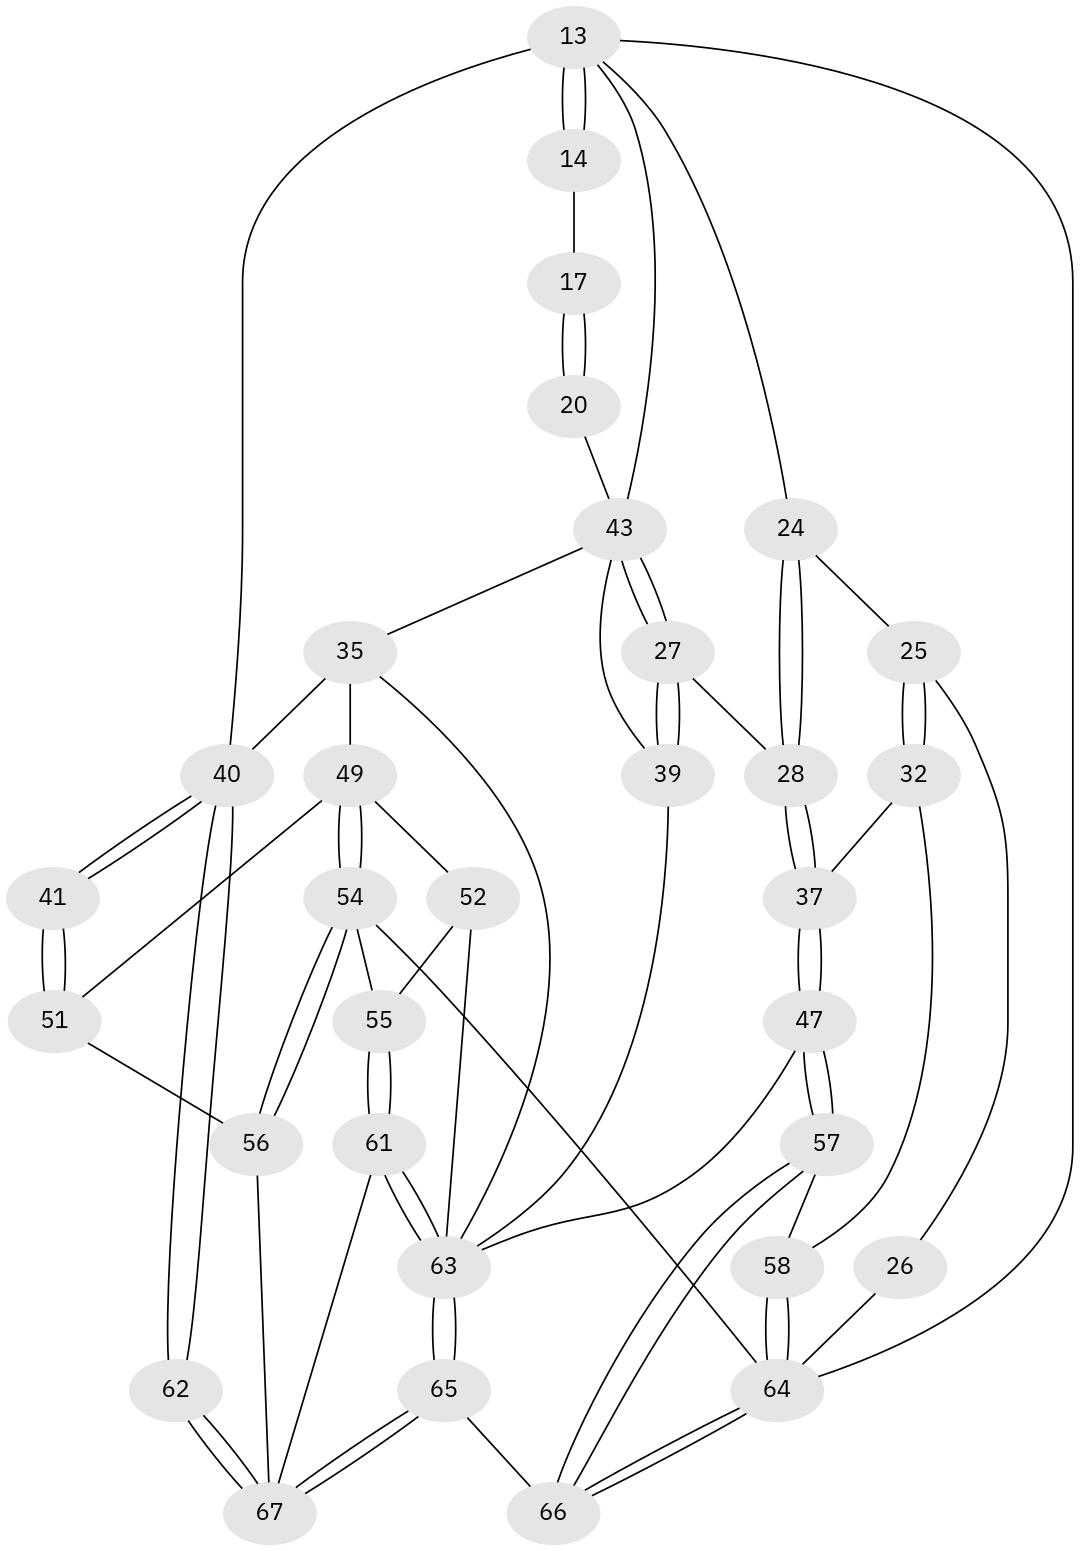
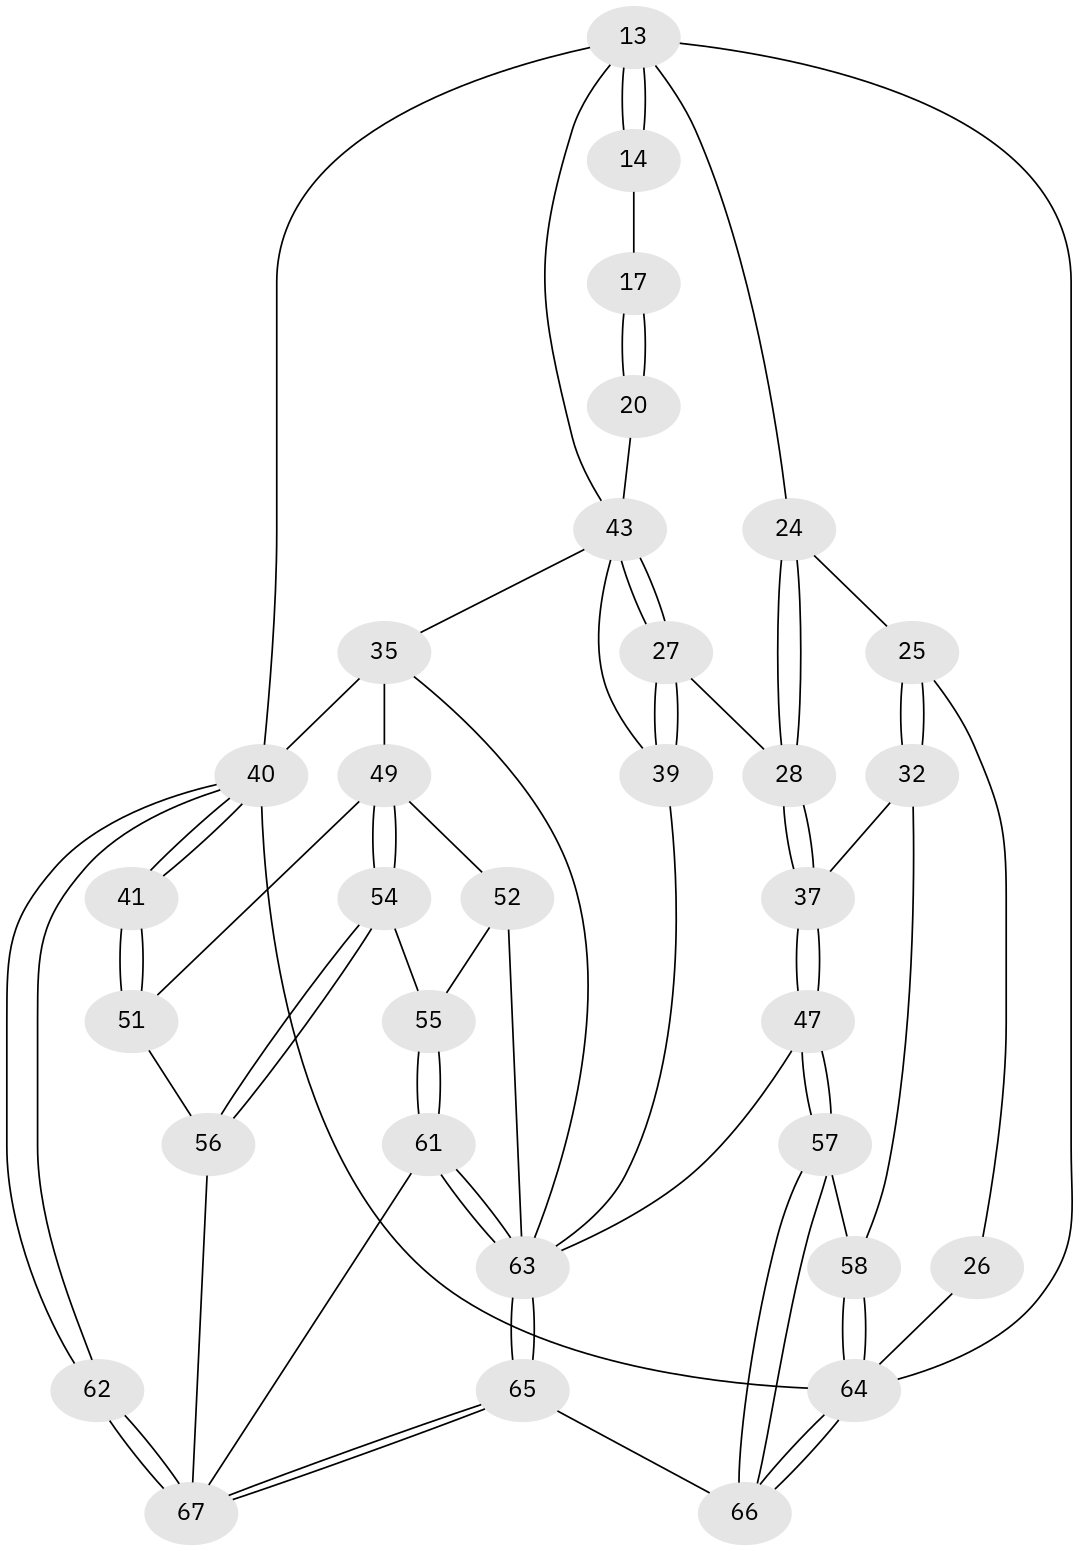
(572, 1139) -> (393, 1235)
